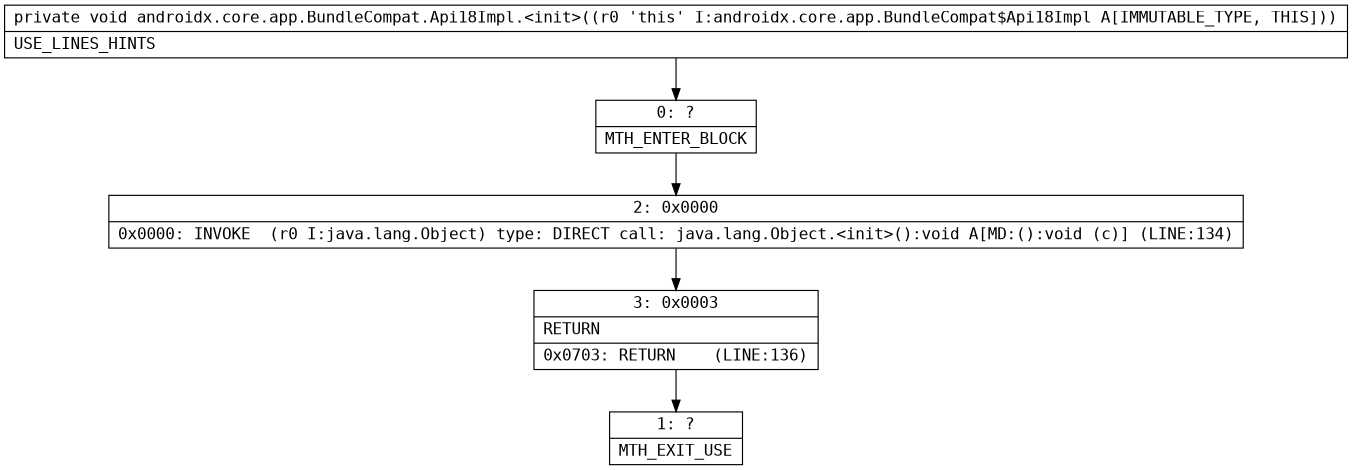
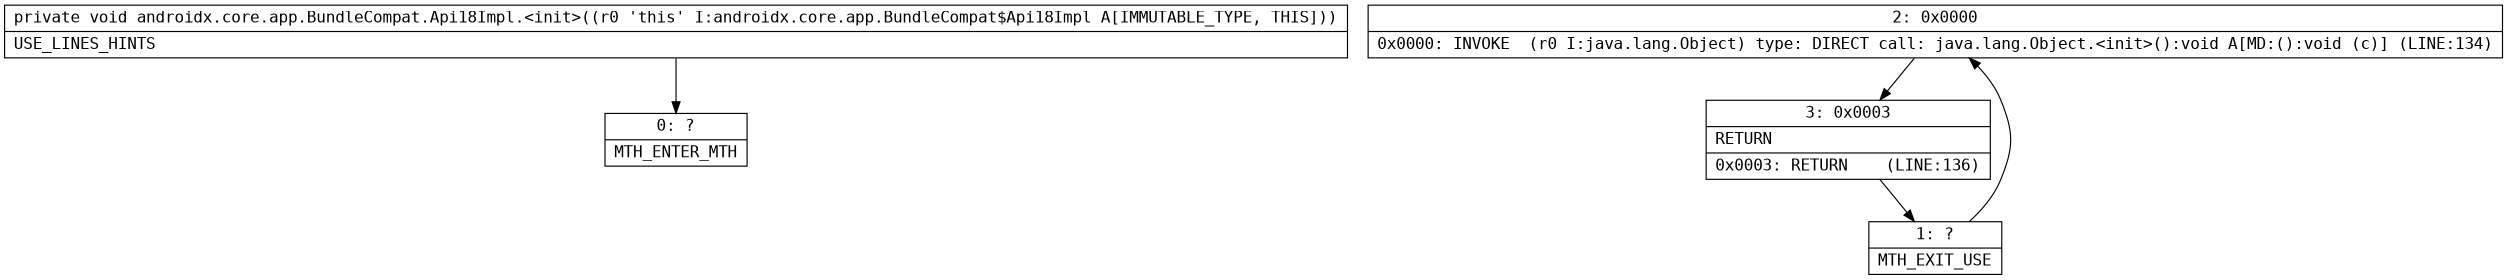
(676, 139) -> (676, 152)
(676, 168) -> (2010, 146)
(676, 356) -> (1848, 166)
